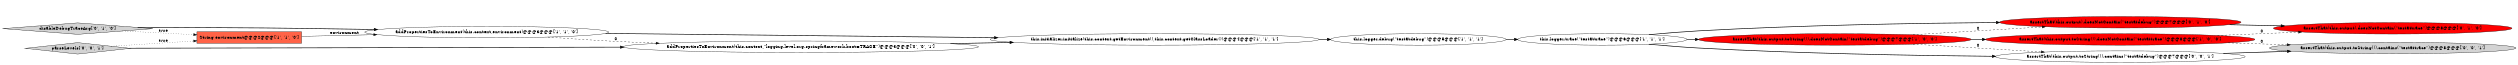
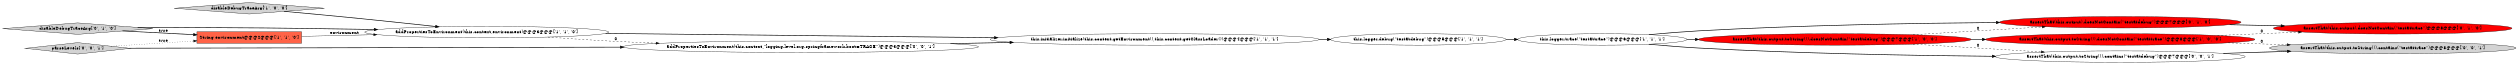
none -> (249, 8)
(158, 33) -> (158, 33)
